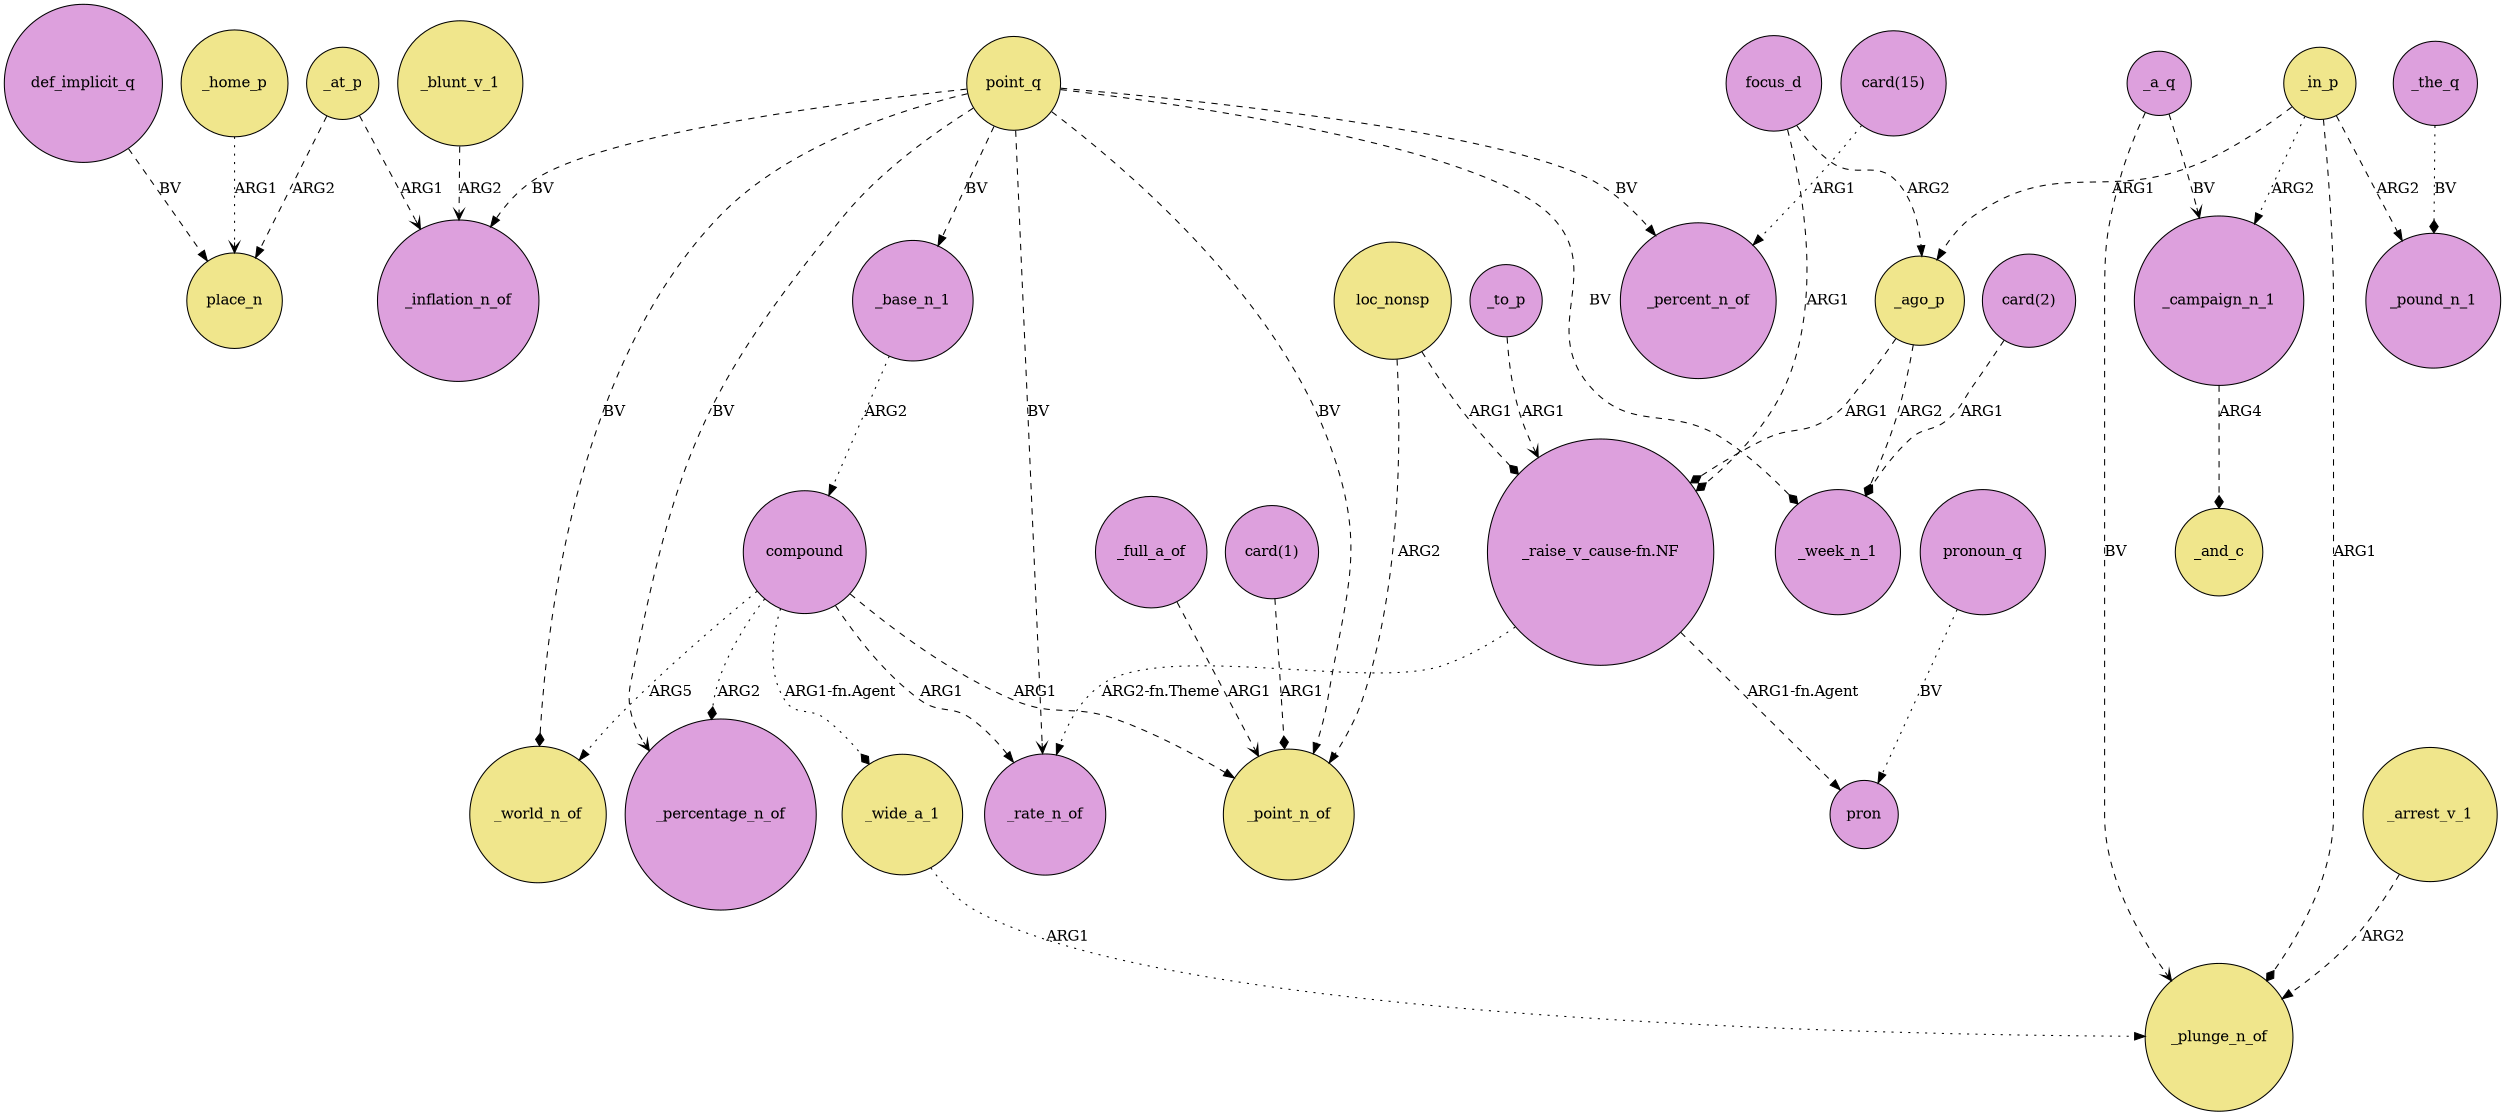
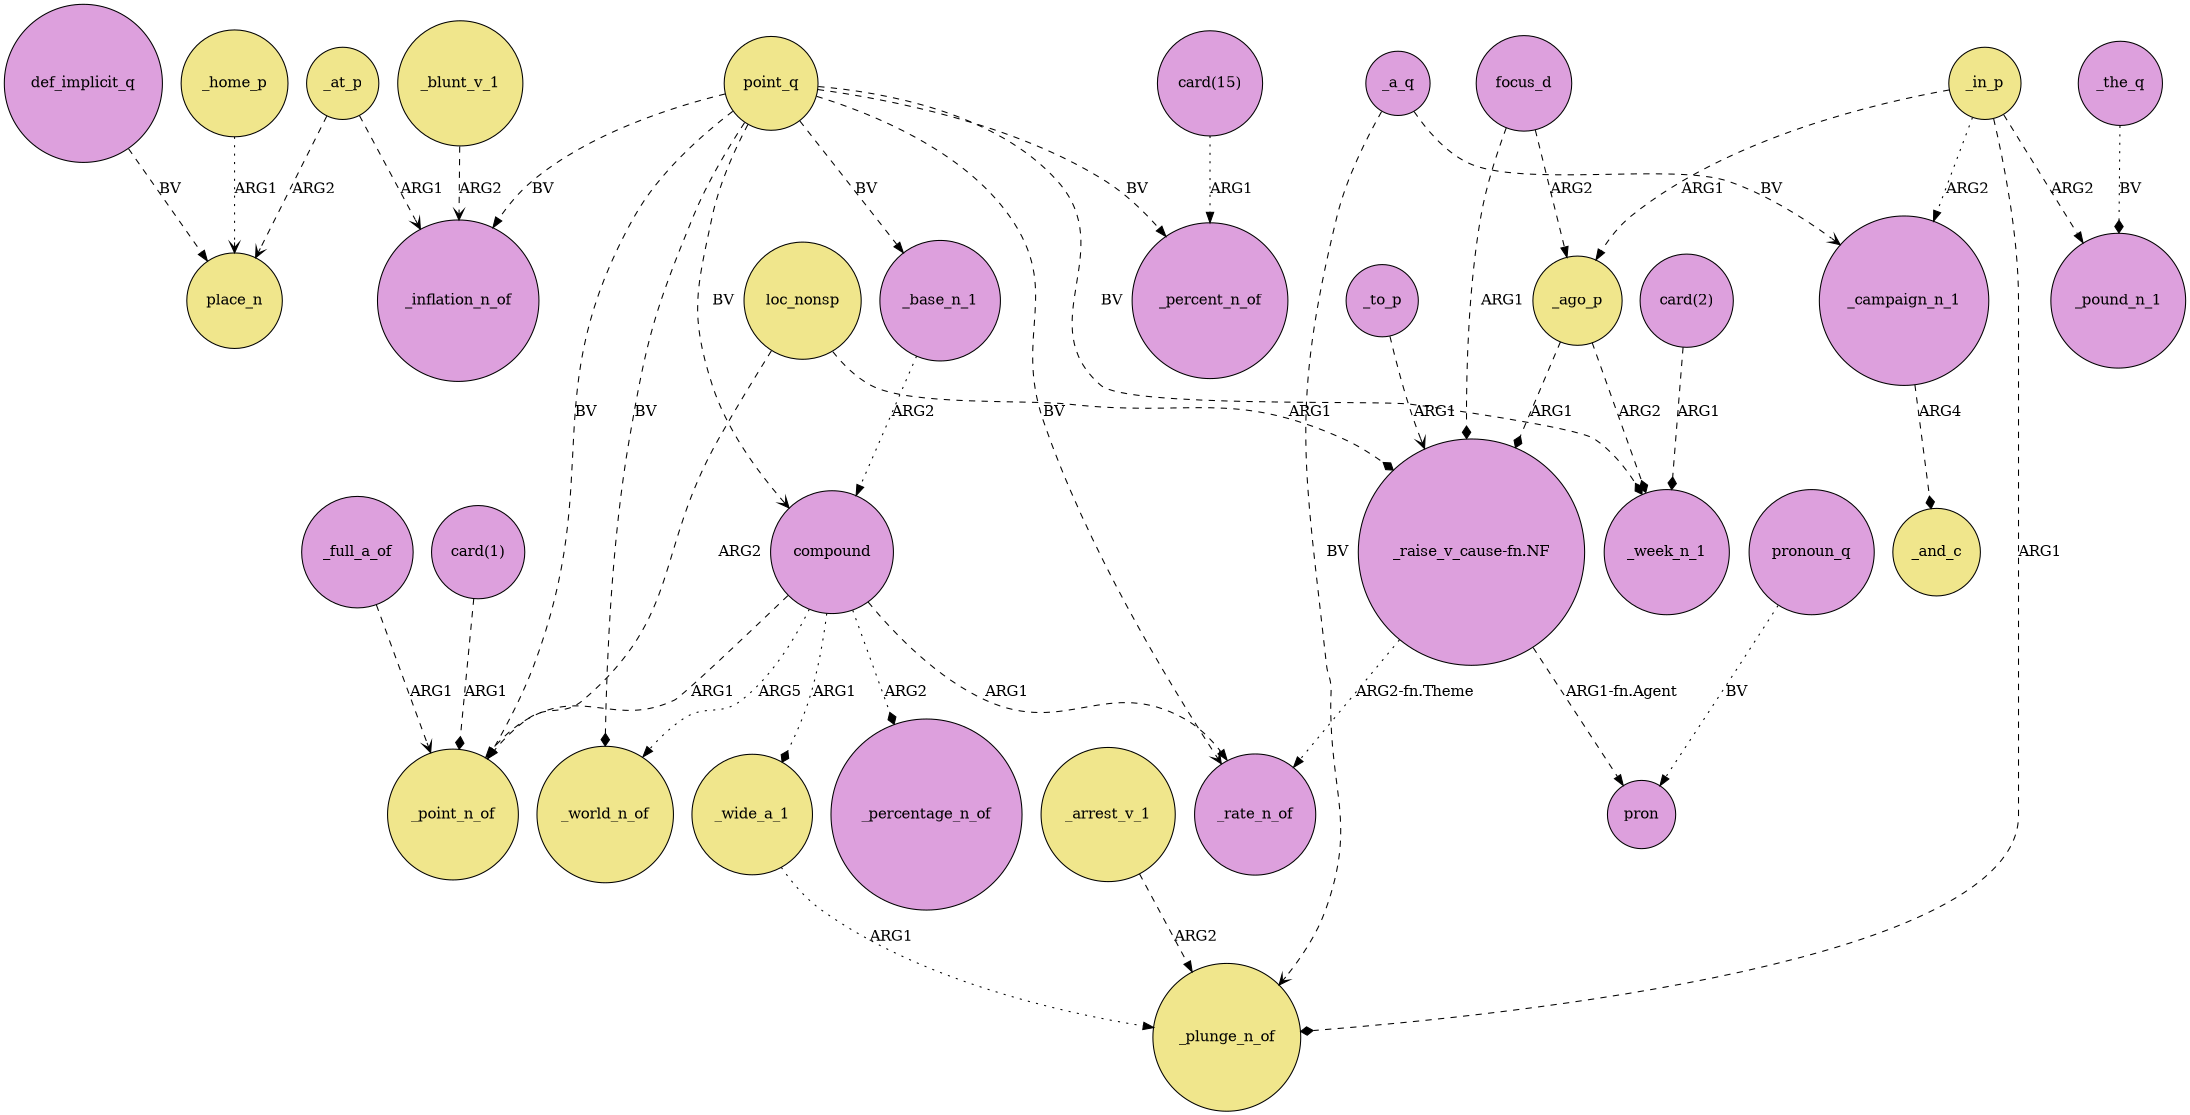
(294, 182) -> (294, 182)
(724, 384) -> (698, 319)
(840, 692) -> (835, 692)
